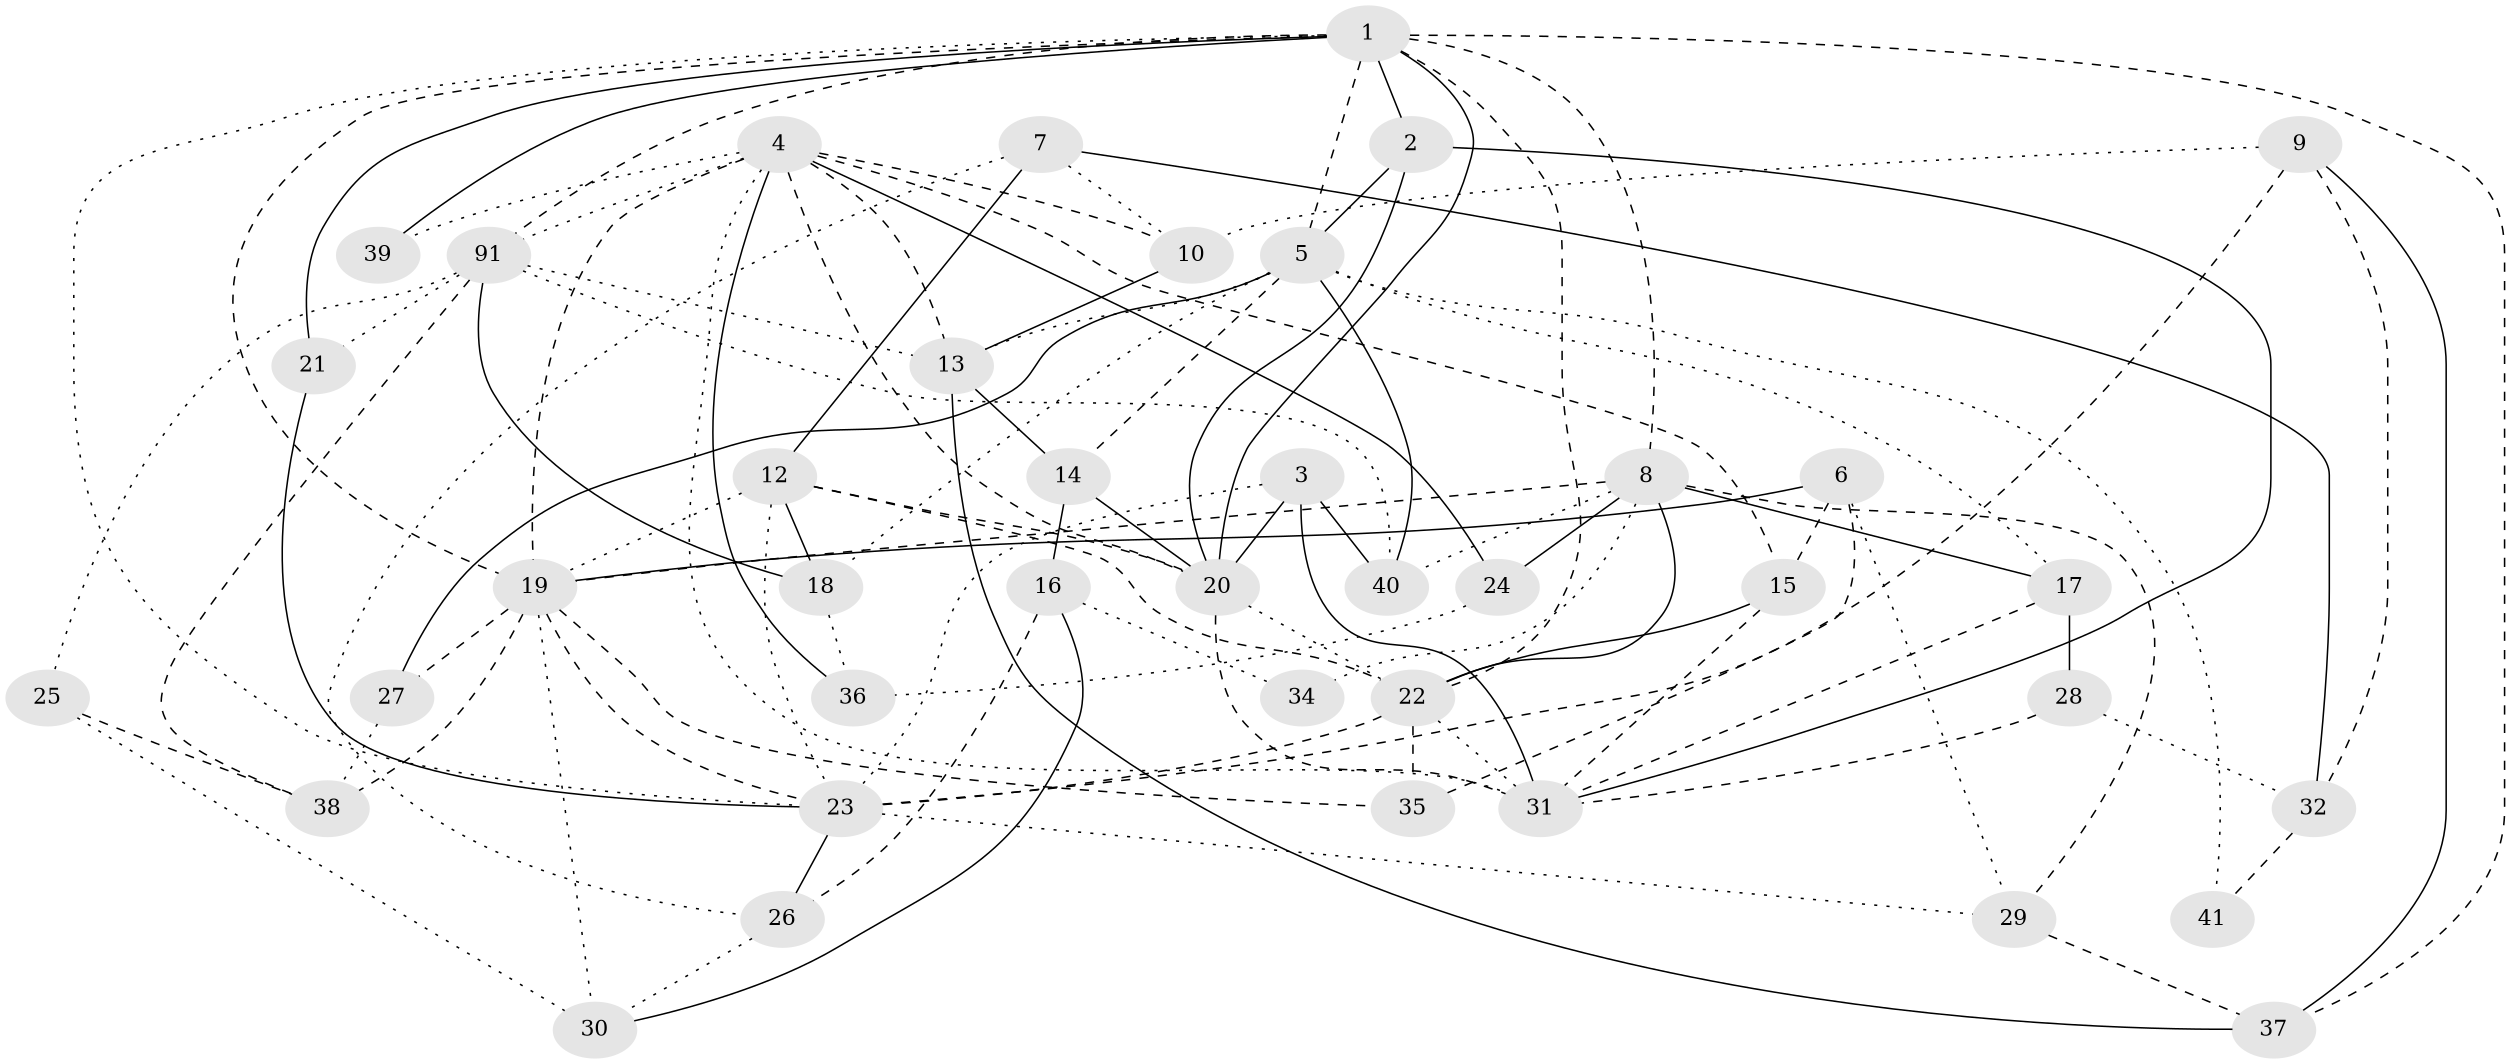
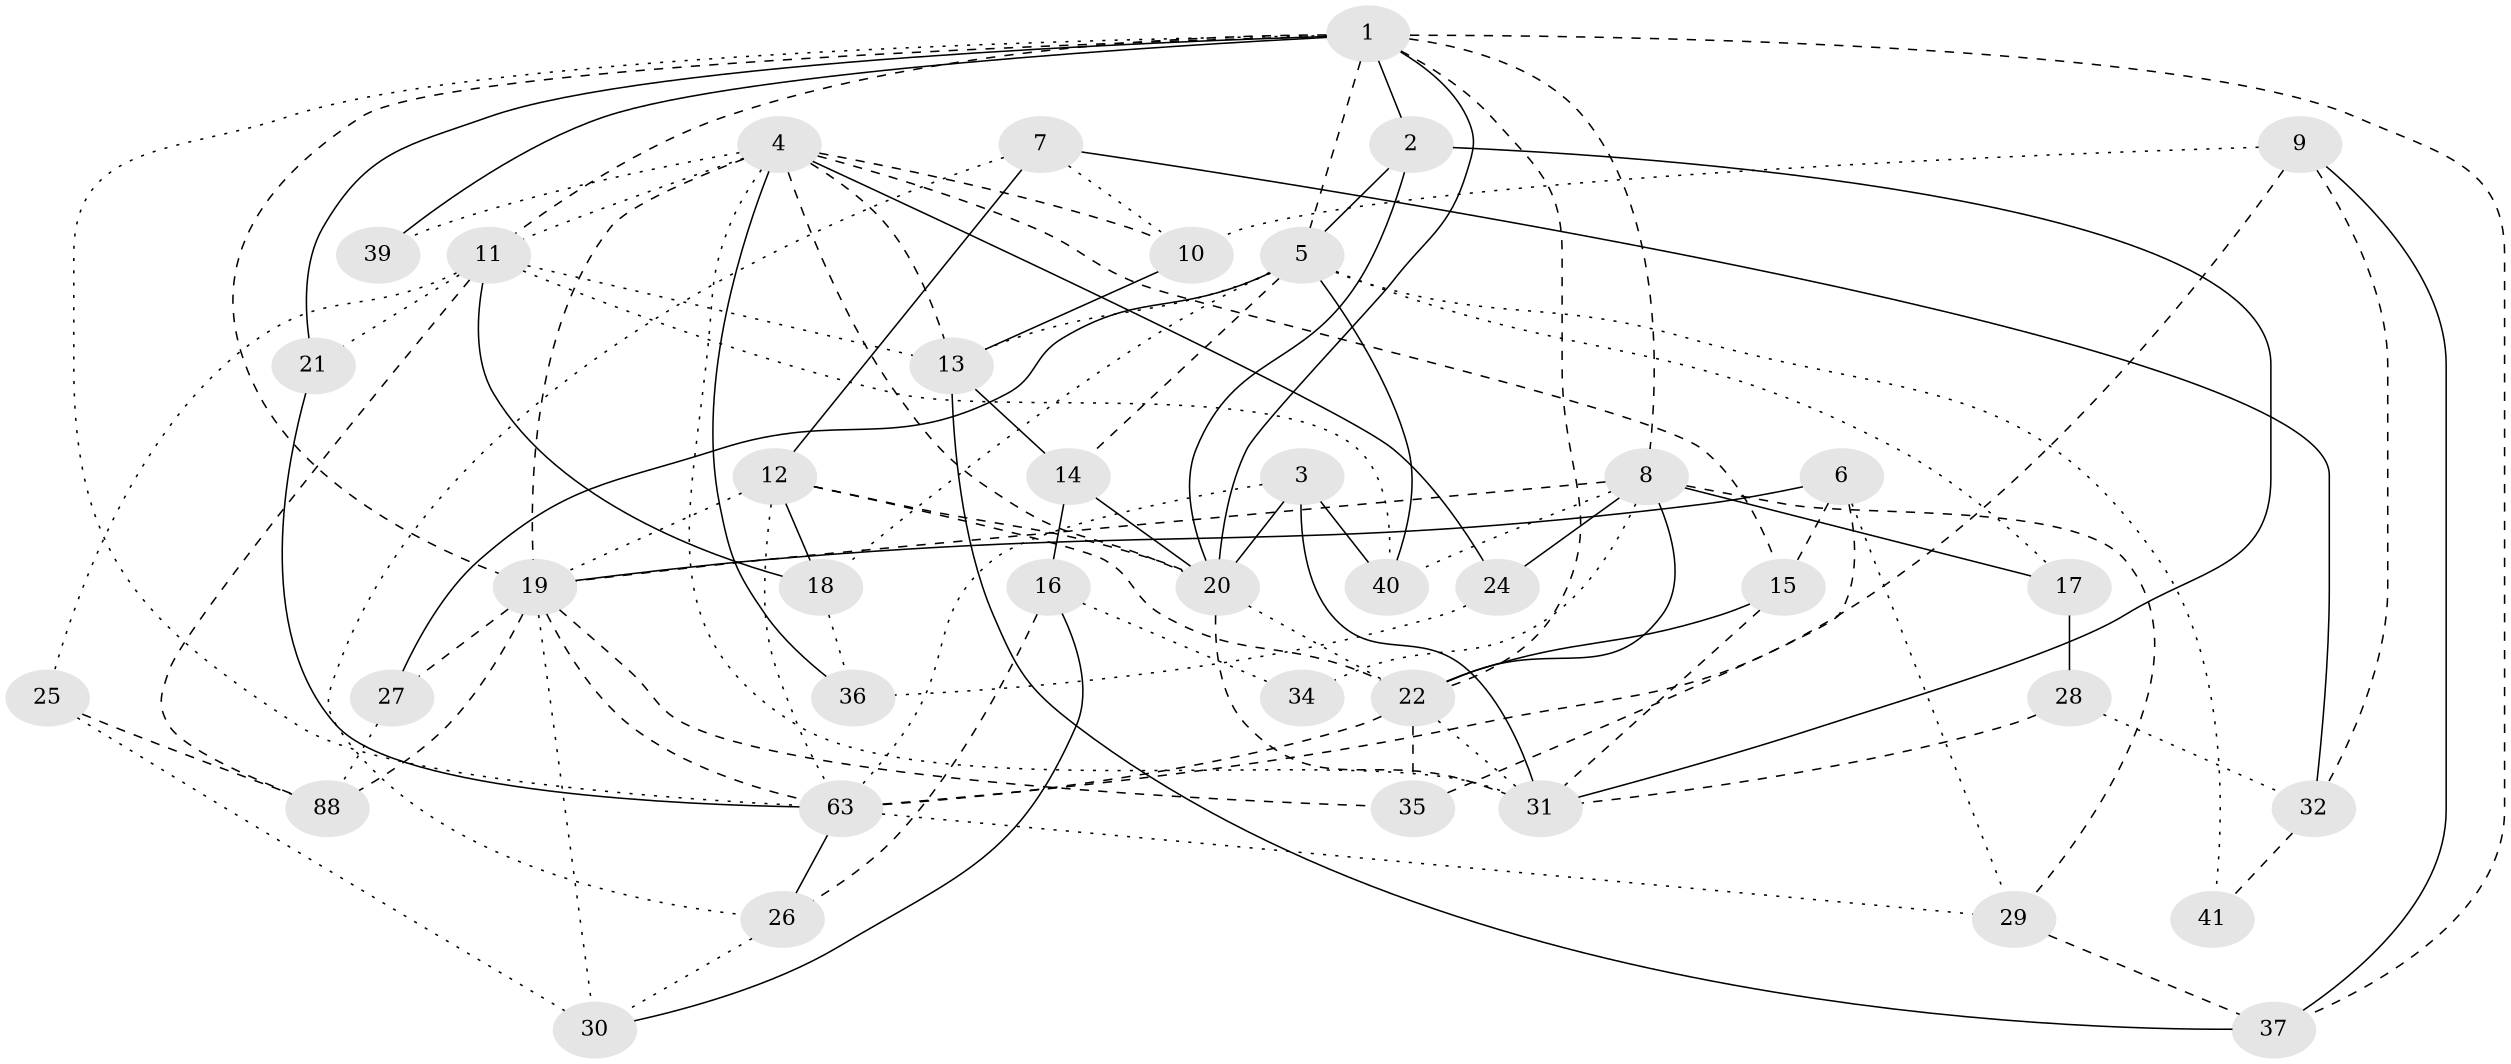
(489, 255) -> (489, 255)
(1805, 698) -> none
(327, 809) -> (327, 809)
(841, 809) -> (841, 809)
